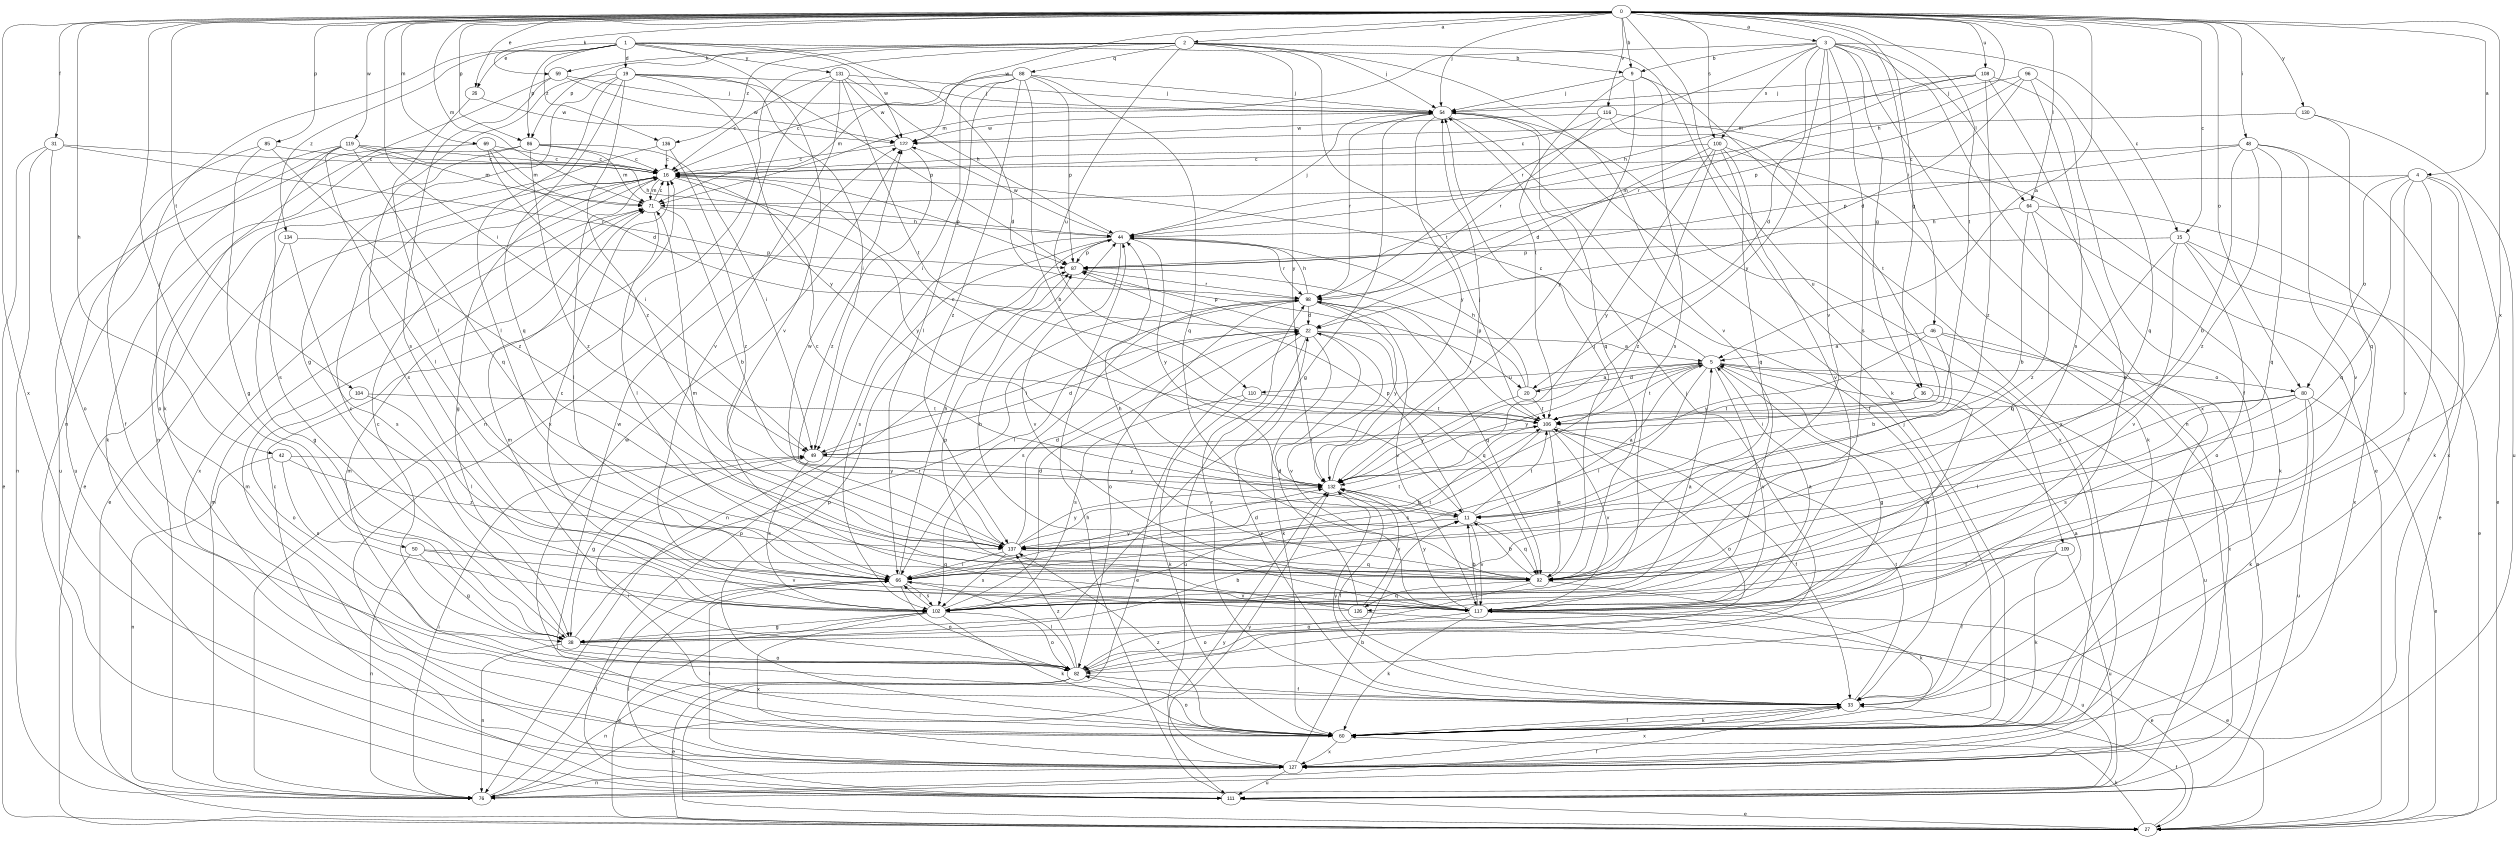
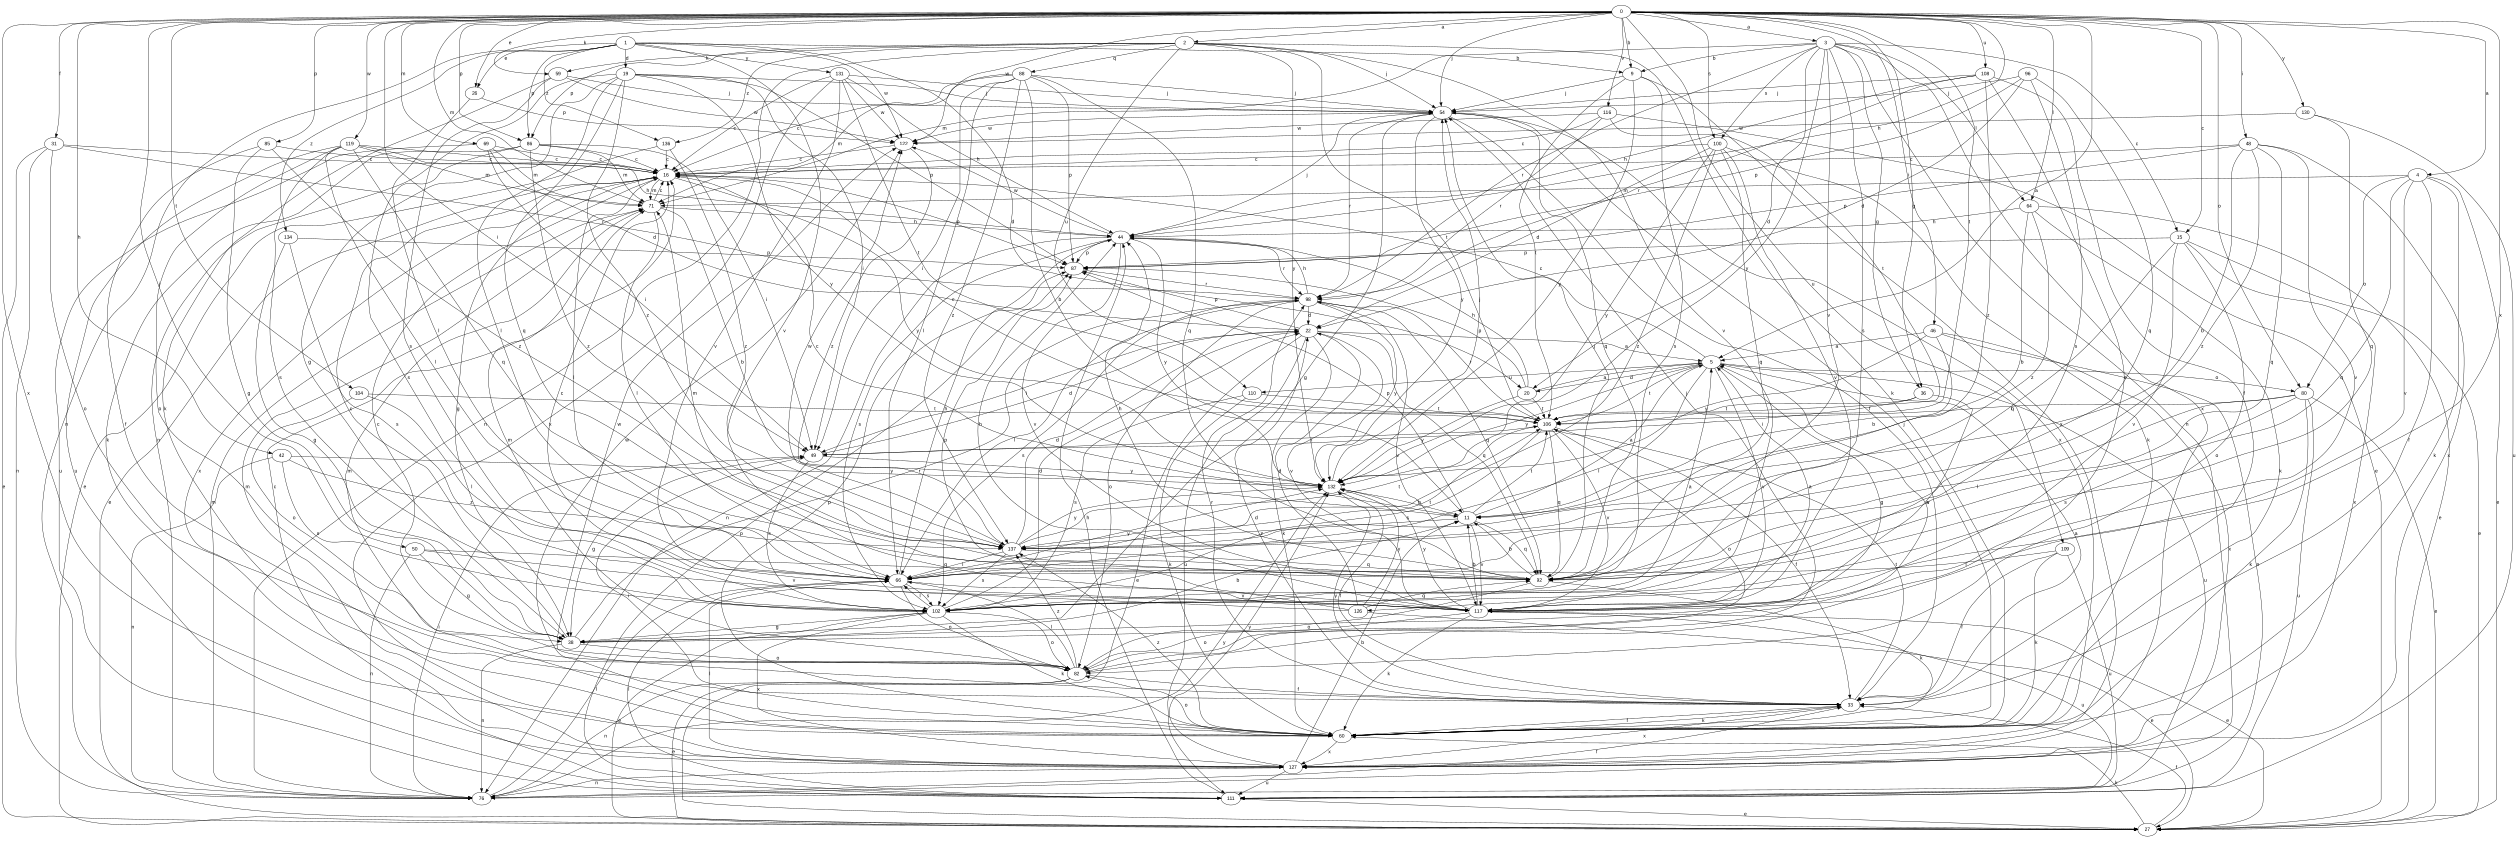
(564, 113) -> (564, 113)
(1741, 128) -> (1741, 128)
(1448, 586) -> (1445, 590)
